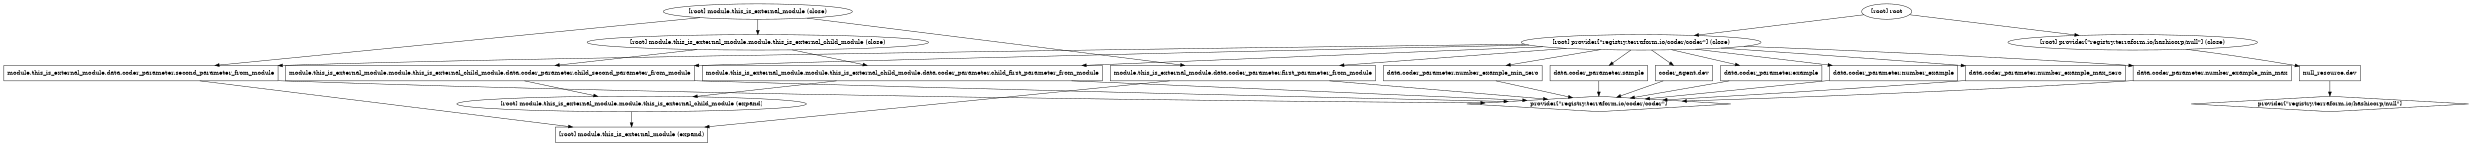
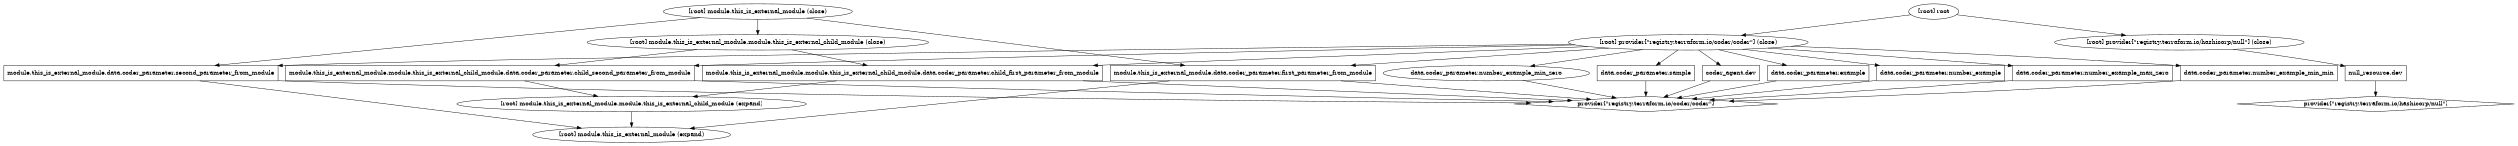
(1463, 73) -> (1486, 73)
(2212, 73) -> (2259, 73)
(632, 135) -> (632, 135)
